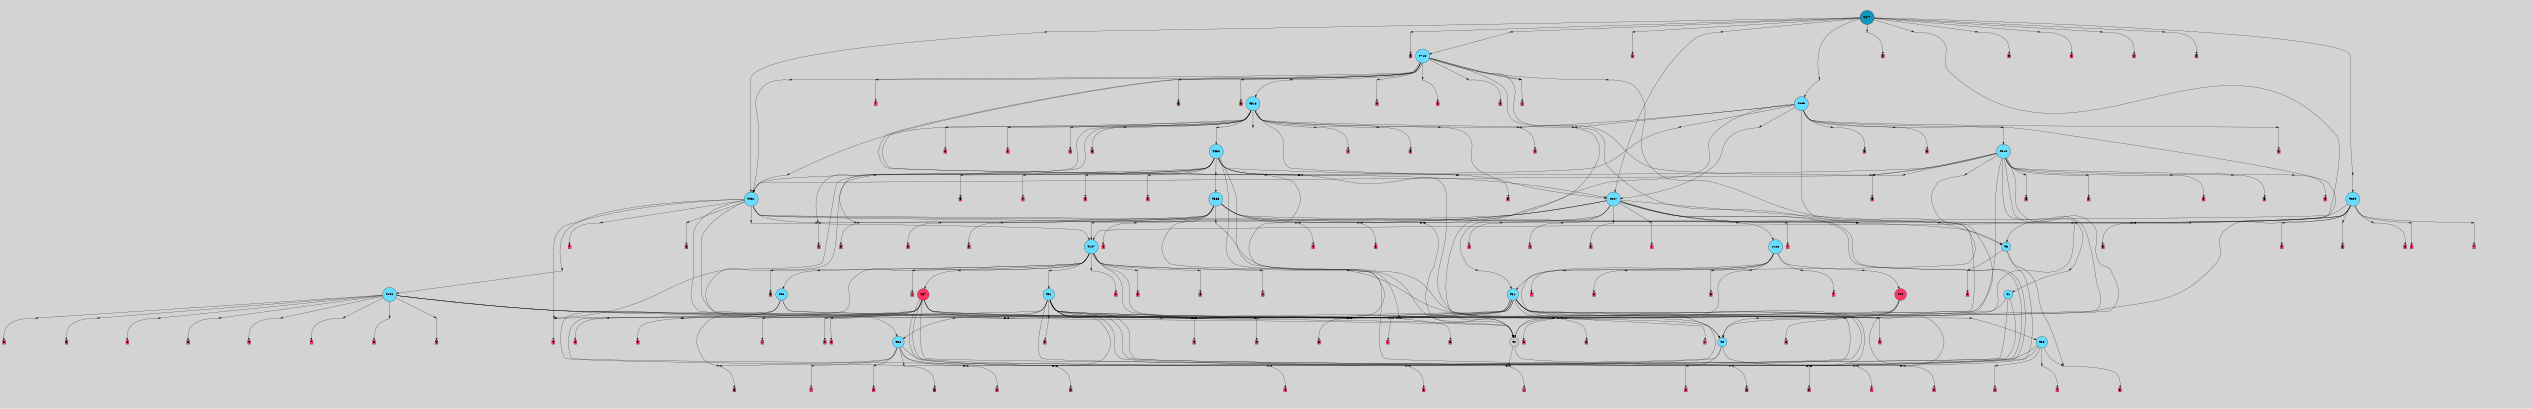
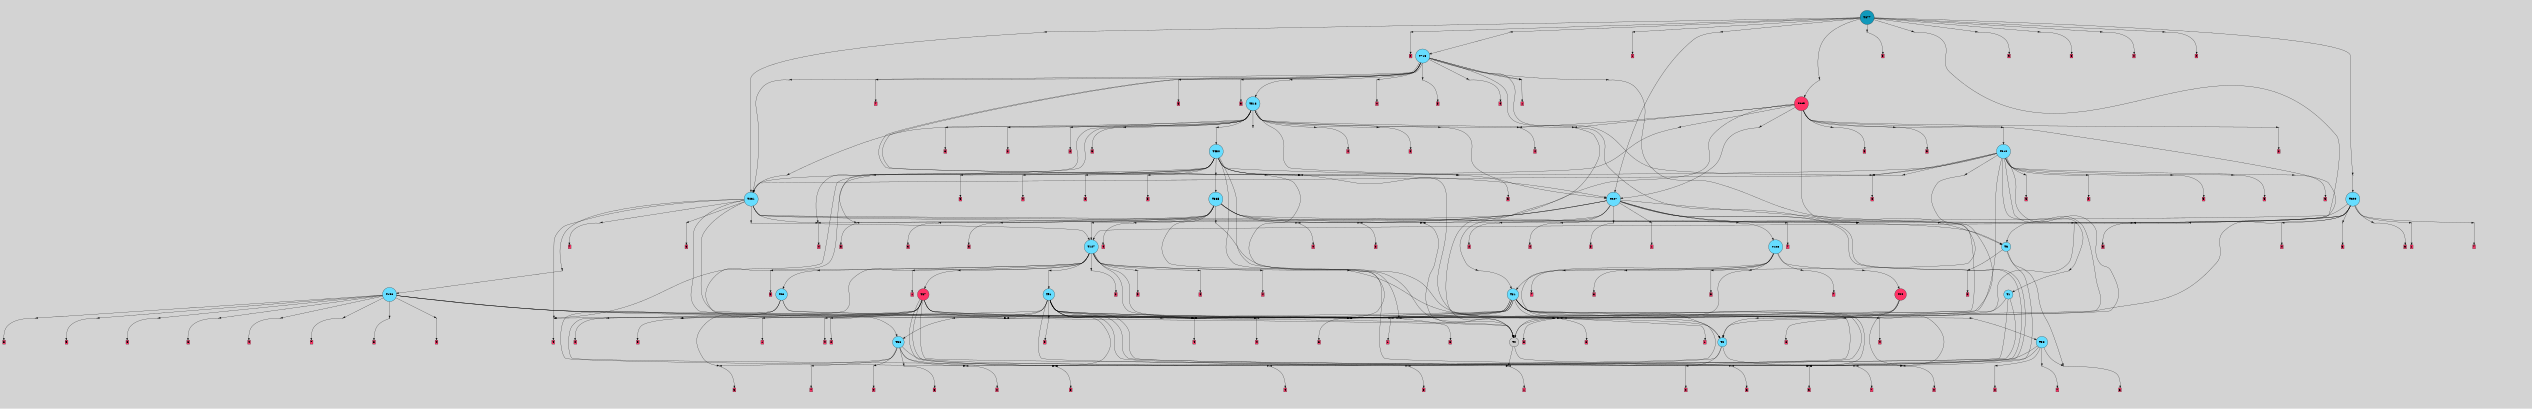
(1801, 104) -> (1801, 104)
